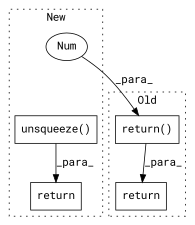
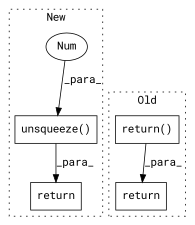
(111, 80) -> (62, 84)
